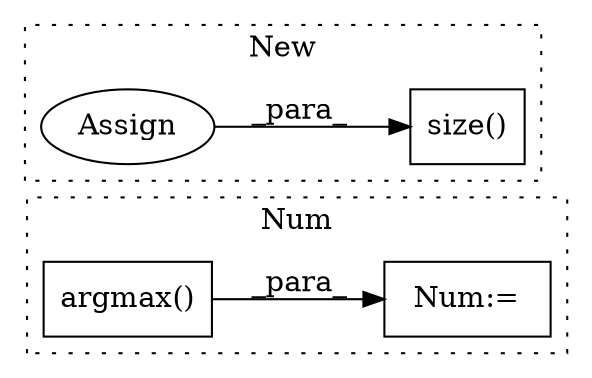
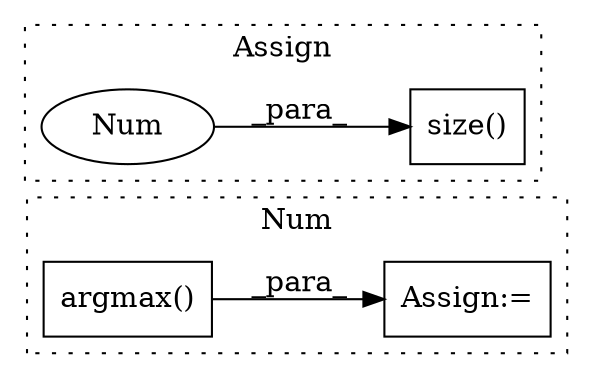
(283, 49) -> (283, 49)
(128, 127) -> (128, 127)
(467, 299) -> (467, 299)
